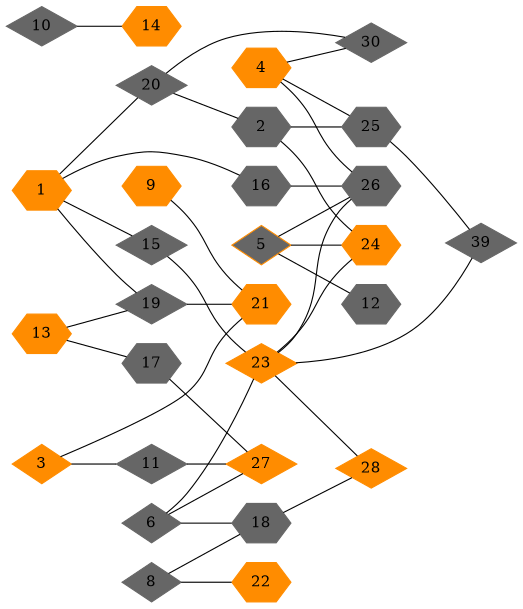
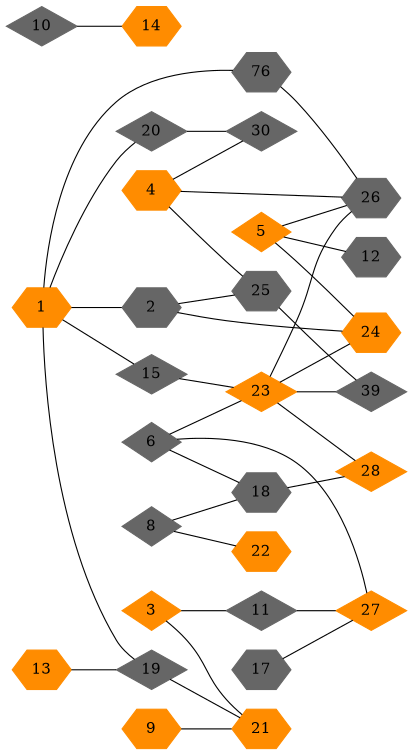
(206, 106) -> (97, 308)
(261, 186) -> (261, 72)
(261, 245) -> (261, 232)
(97, 349) -> none
